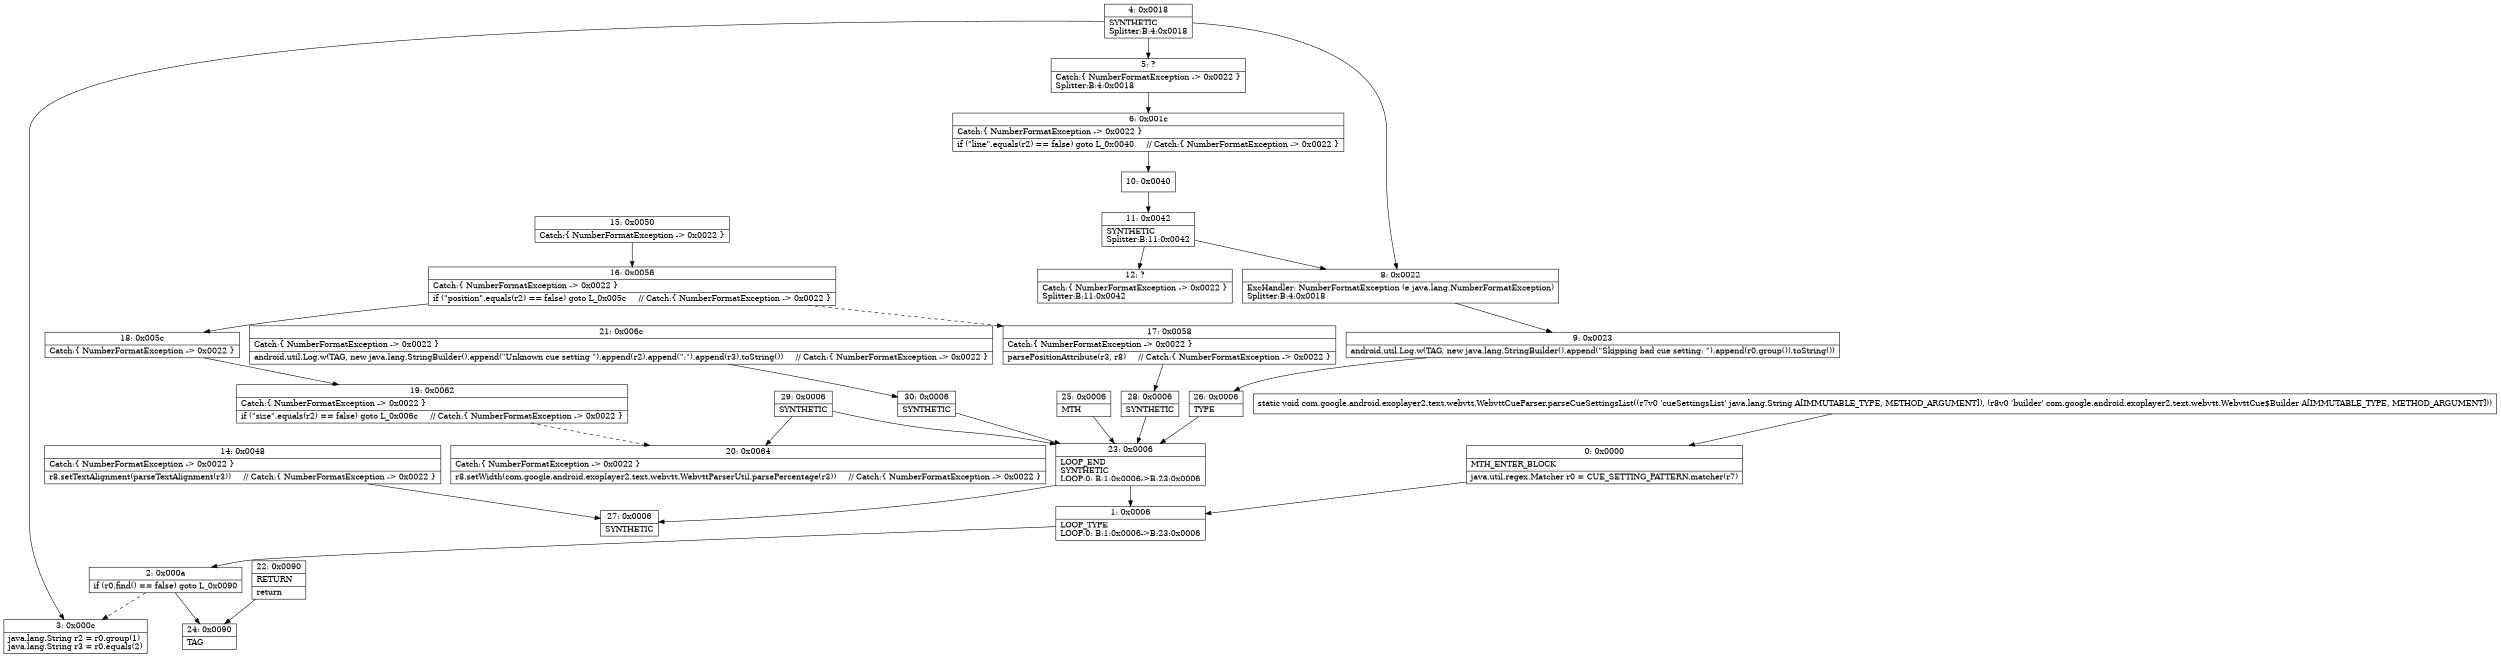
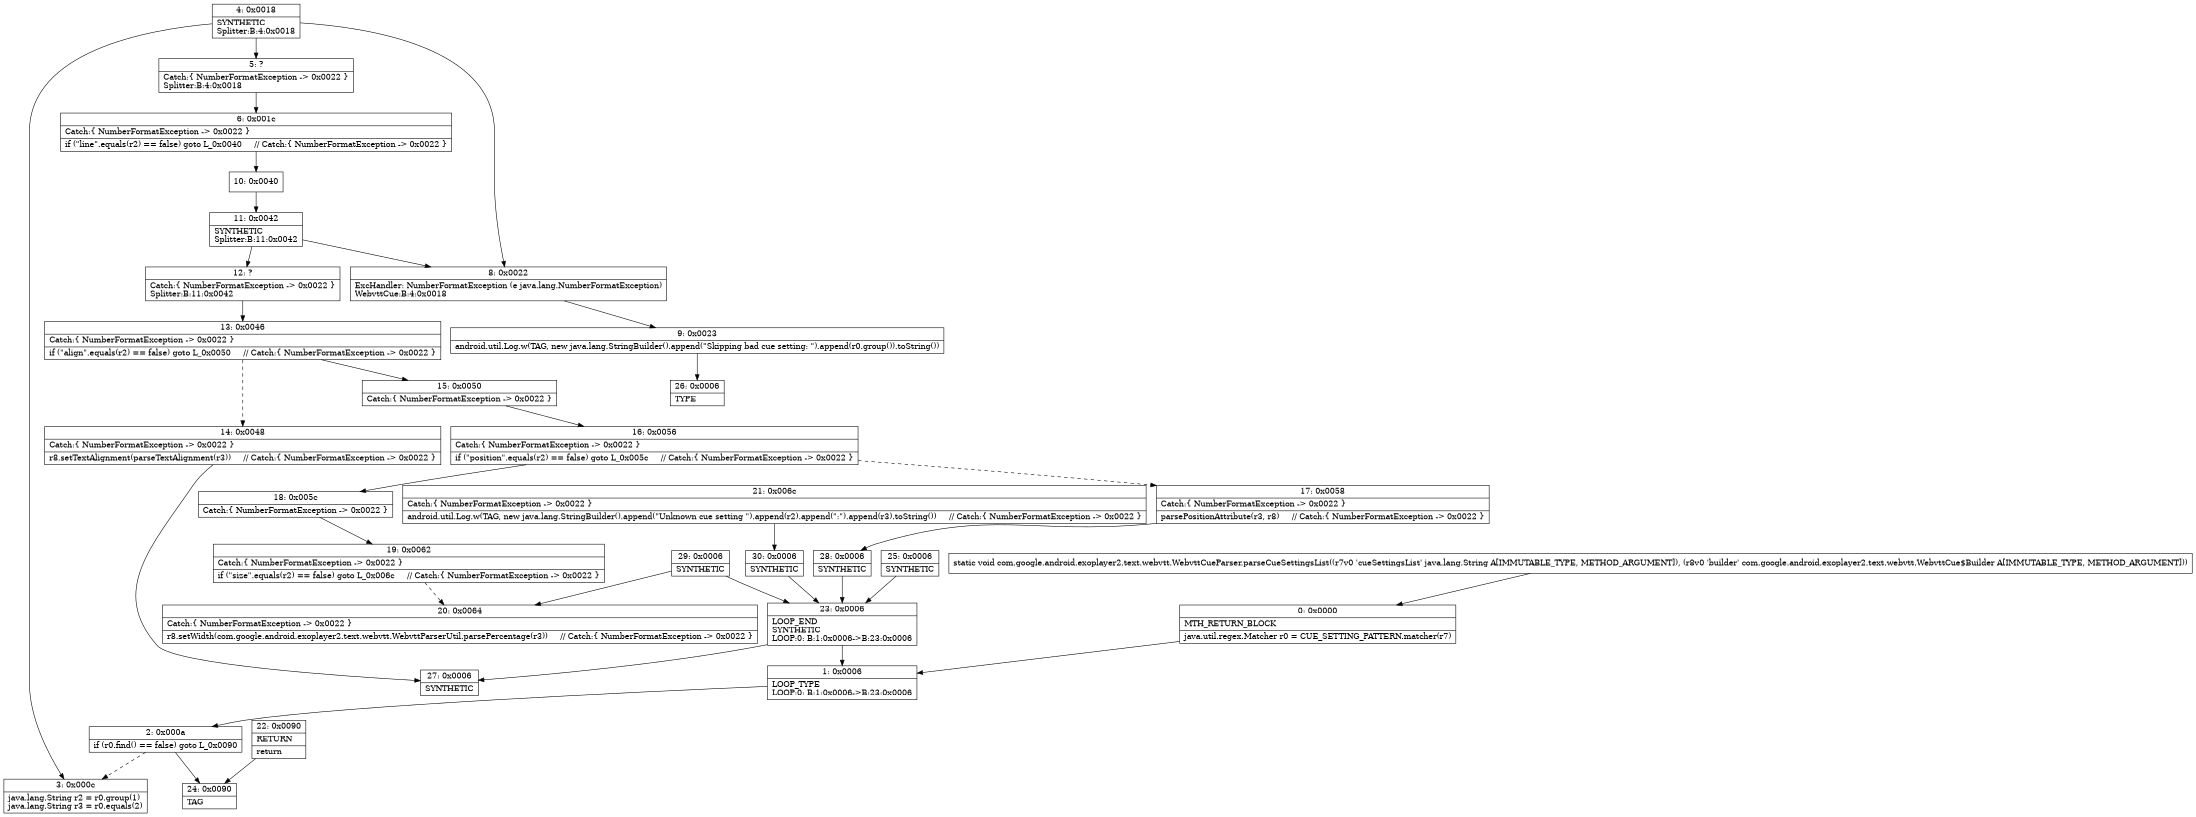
(1286, 296) -> (401, 294)
none -> (243, 341)
(1071, 410) -> (910, 569)
(1182, 429) -> none
(1514, 464) -> (1230, 624)
